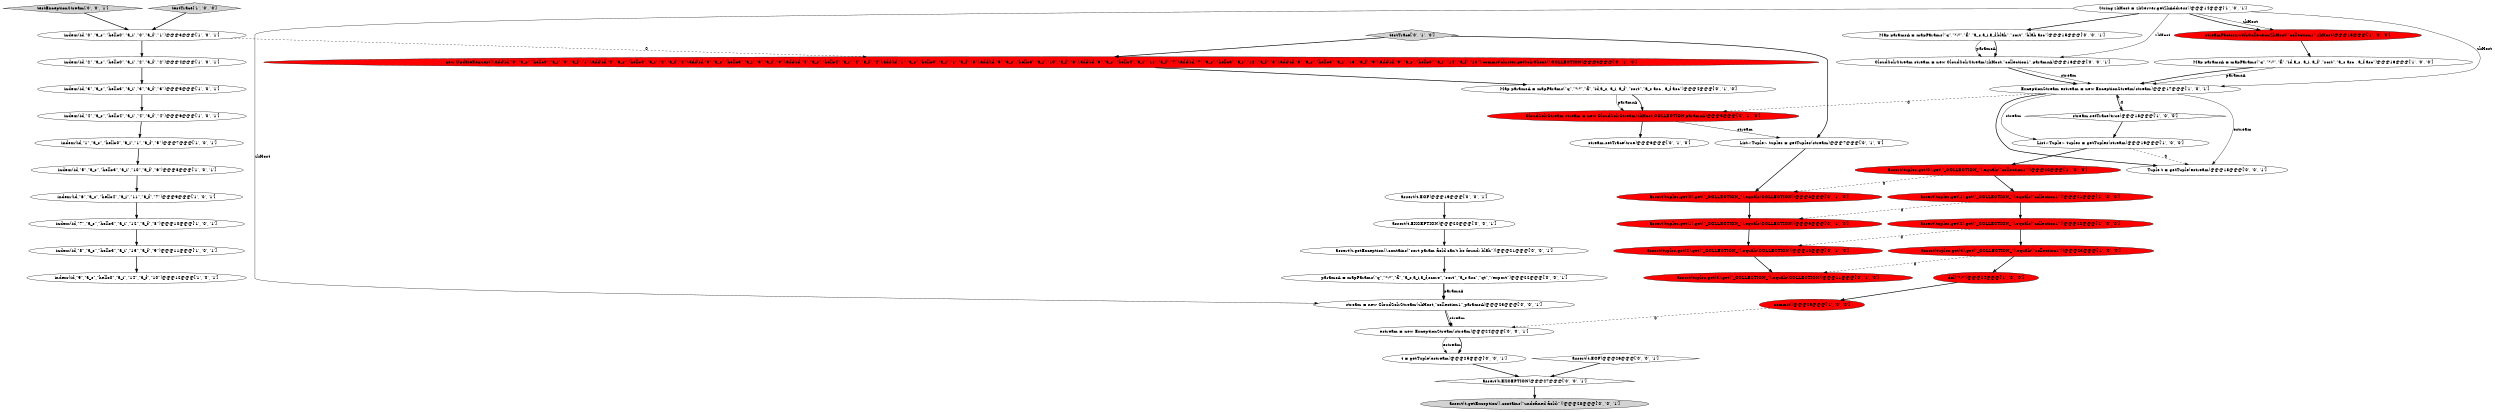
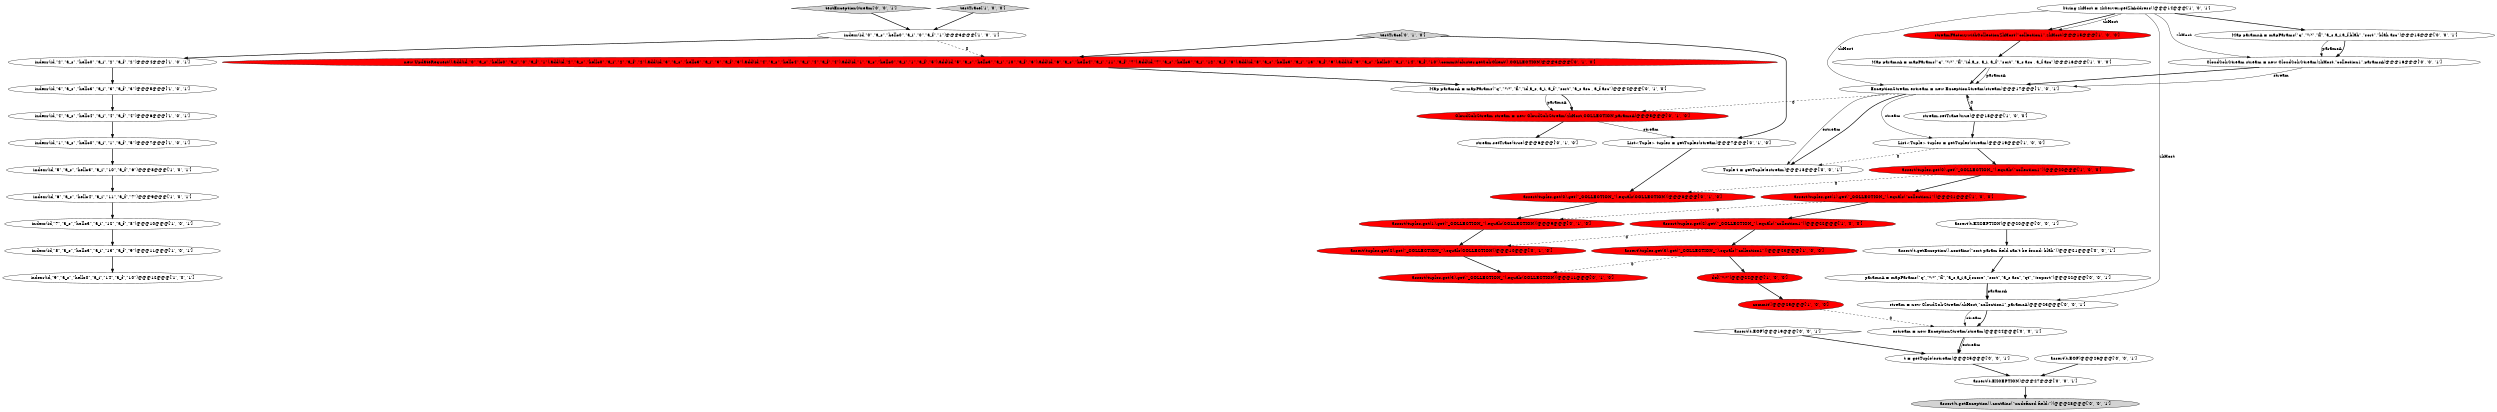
(2125, 116) -> (1975, 116)
(1444, 197) -> (1778, 332)
(1444, 209) -> (1862, 344)
(1616, 359) -> (2094, 359)
(1535, 381) -> (2025, 381)
